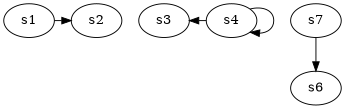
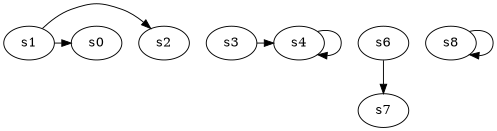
(203, 21) -> (261, 43)
none -> (97, 43)
none -> (451, 43)
(316, 50) -> (383, 72)
